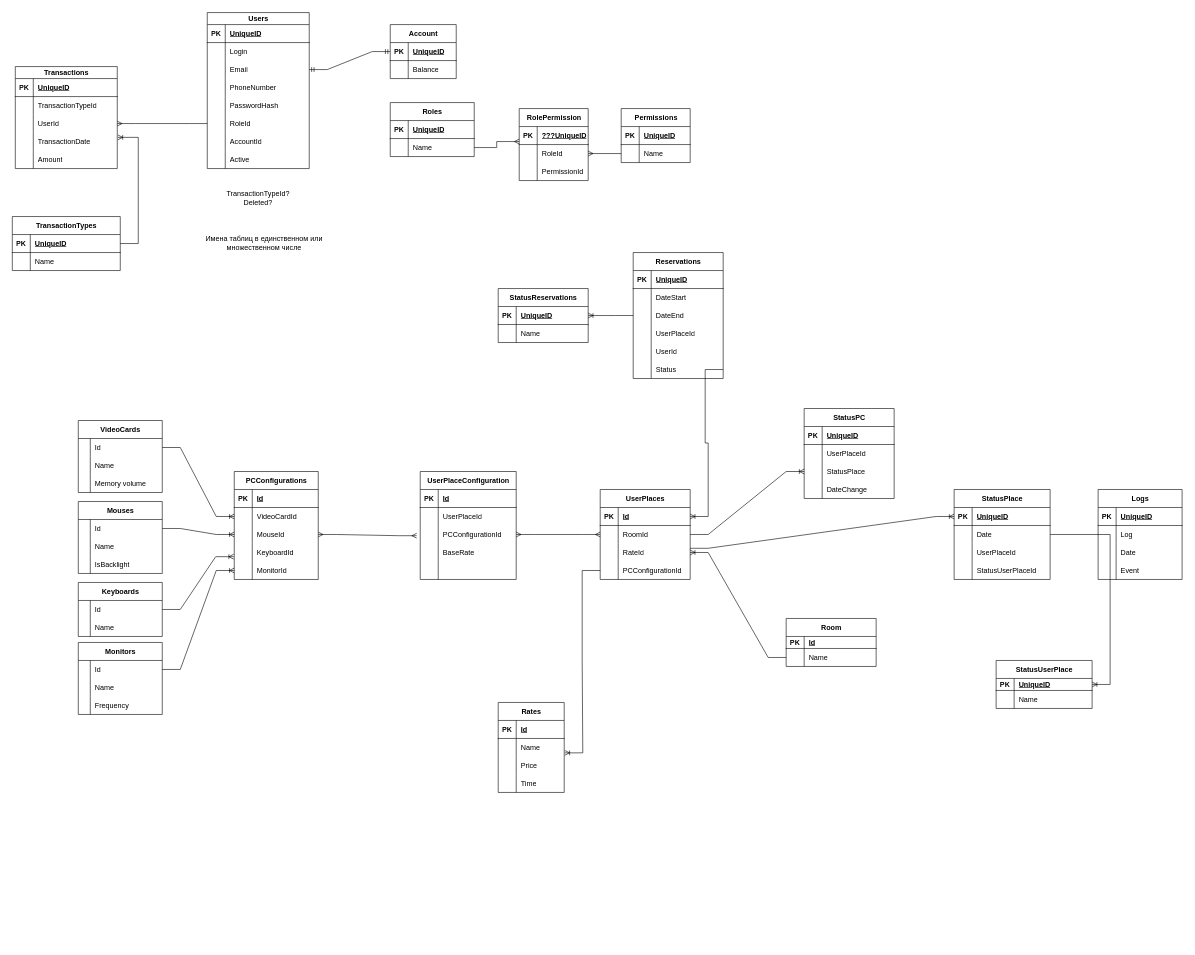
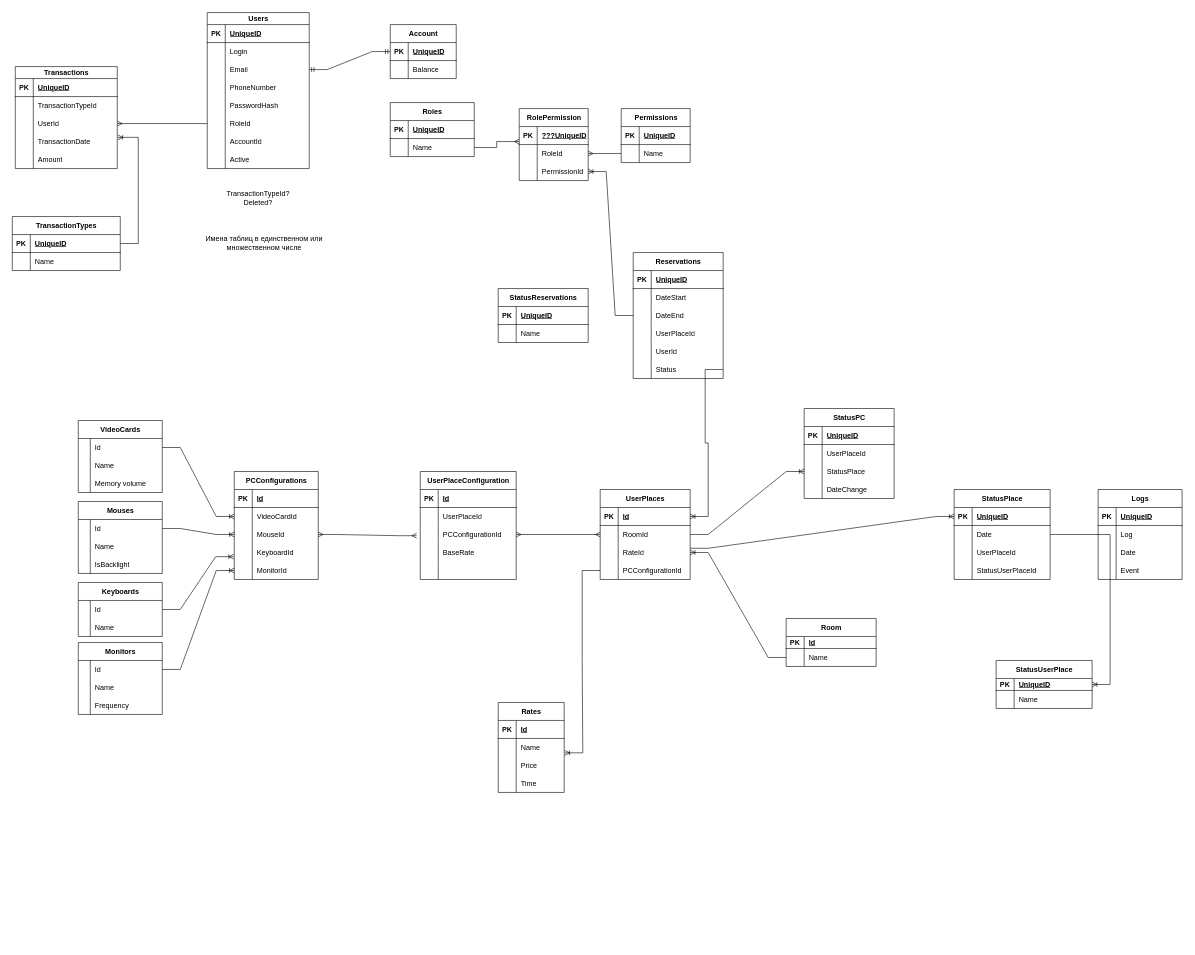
(603, 315) -> (610, 236)
